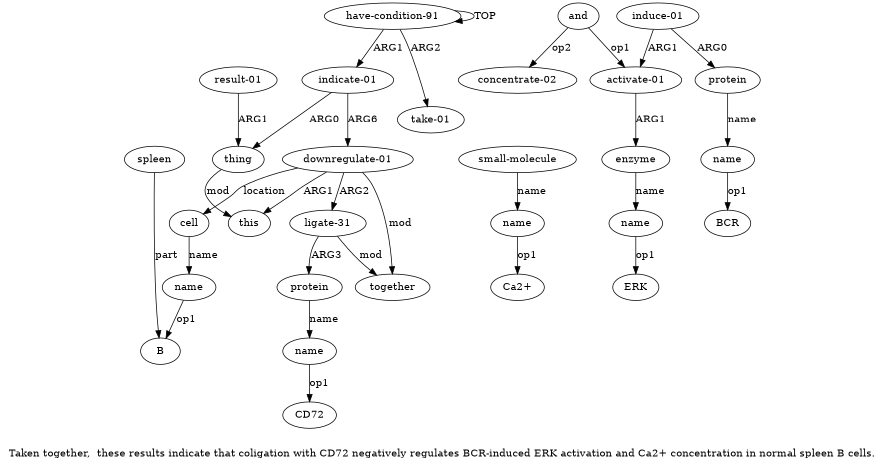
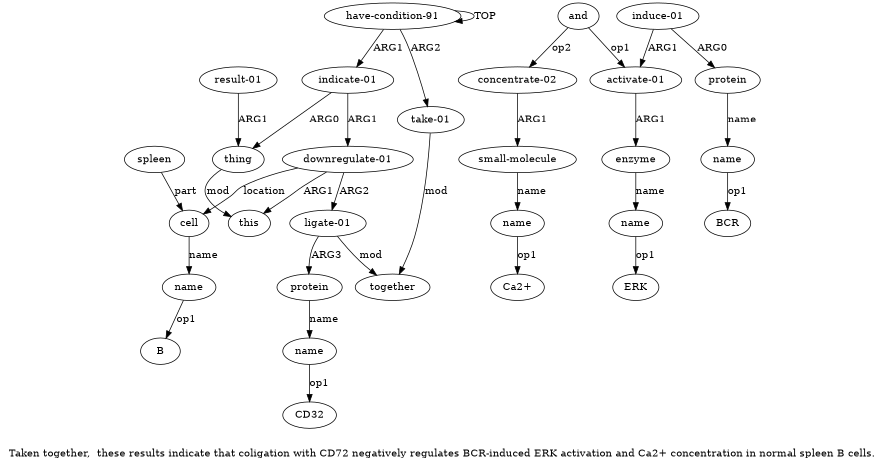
none -> (518, 116)
(363, 120) -> (363, 120)
(384, 217) -> (422, 202)
(328, 223) -> (328, 223)
(155, 252) -> (170, 188)
(310, 415) -> (310, 415)
